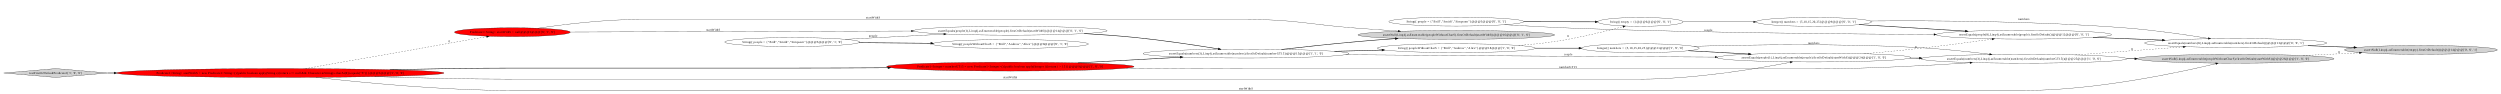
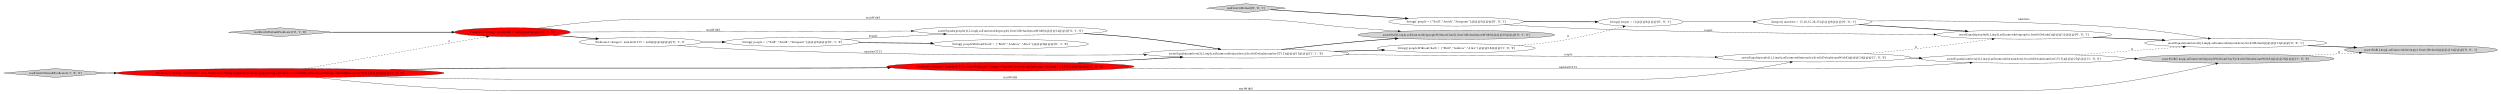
none -> (1246, 8)
none -> (280, 32)
none -> (641, 42)
(1640, 48) -> none
